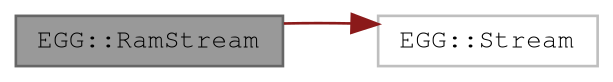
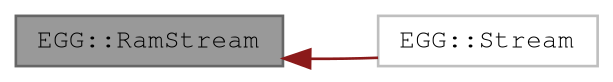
(318, 23) -> (344, 59)
